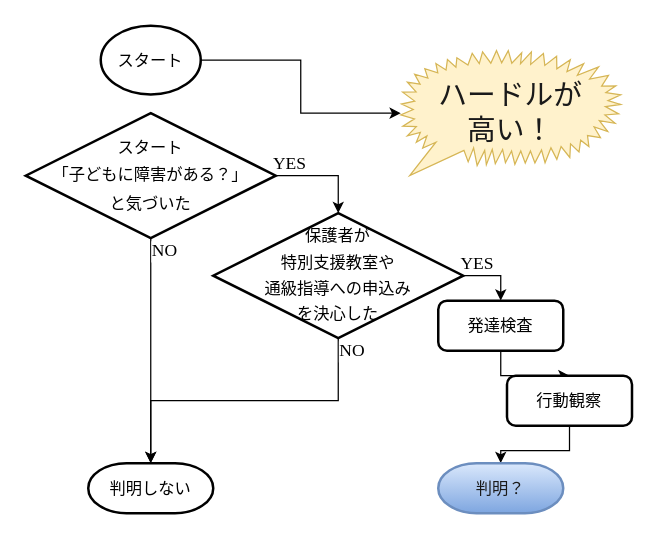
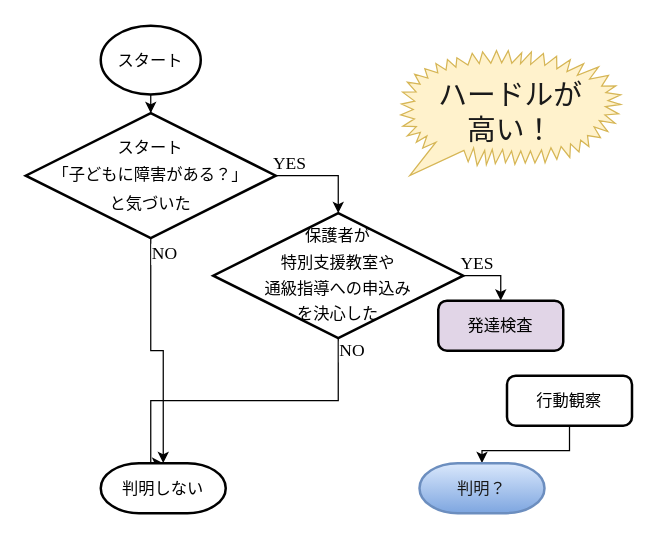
(301, 82) -> (151, 103)
(501, 326) -> (501, 326)
(501, 369) -> none
(151, 488) -> (163, 488)
(501, 488) -> (482, 488)
